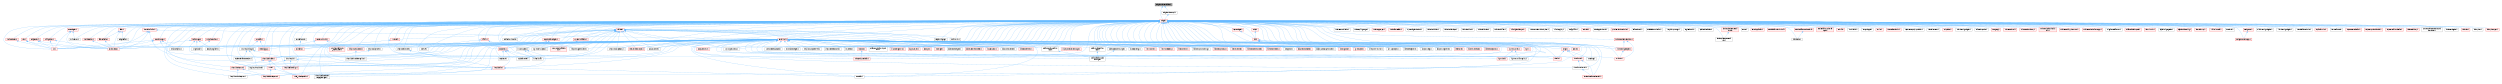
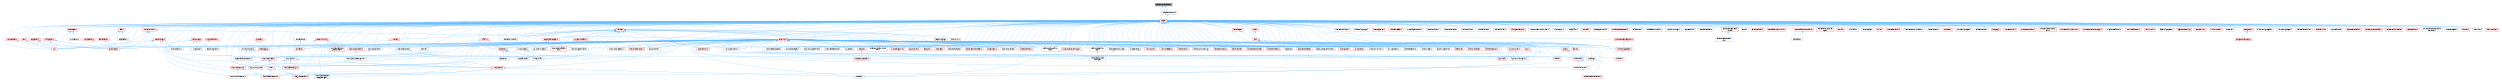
(1620, 30) -> (1620, 30)
(2133, 30) -> (2133, 30)
